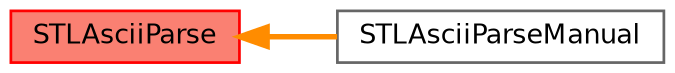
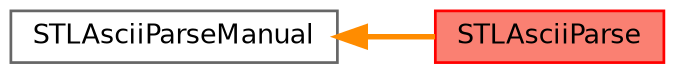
(302, 37) -> (400, 37)
